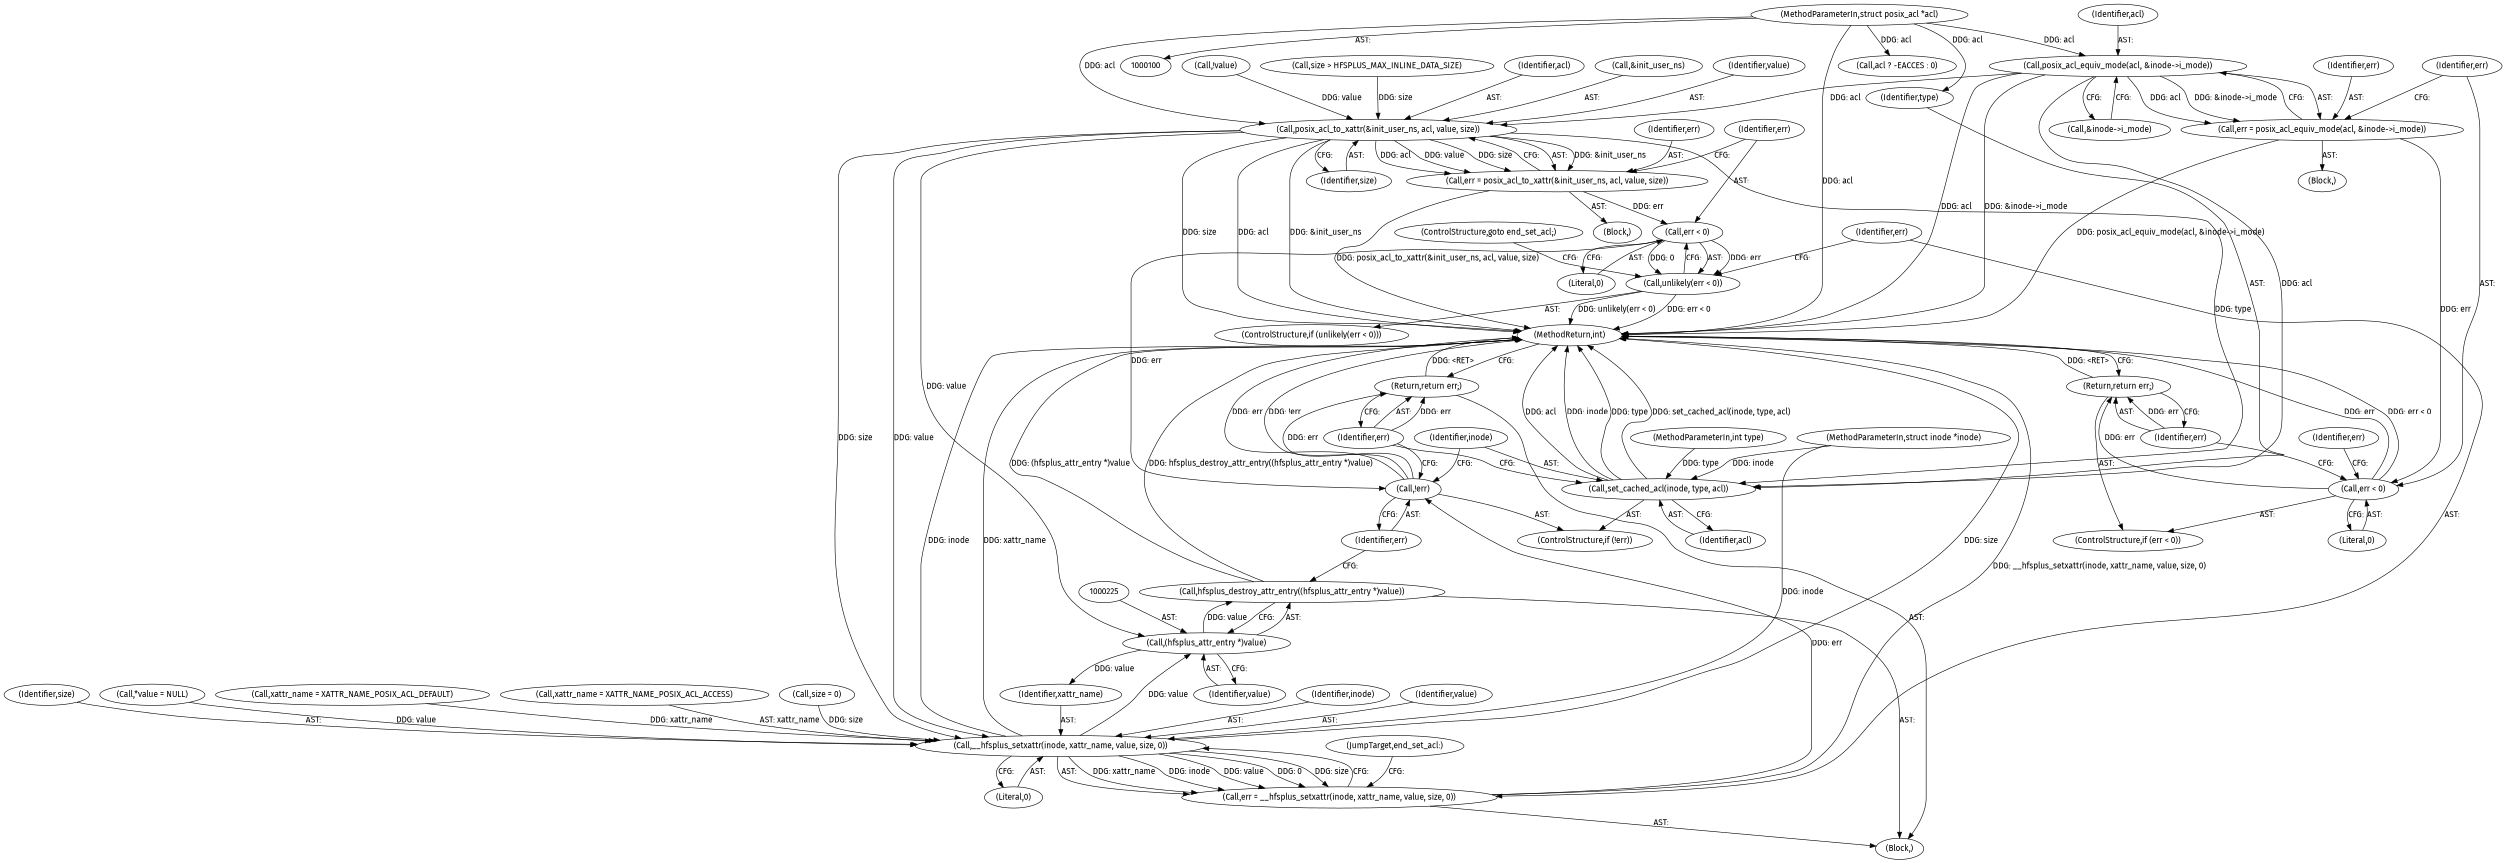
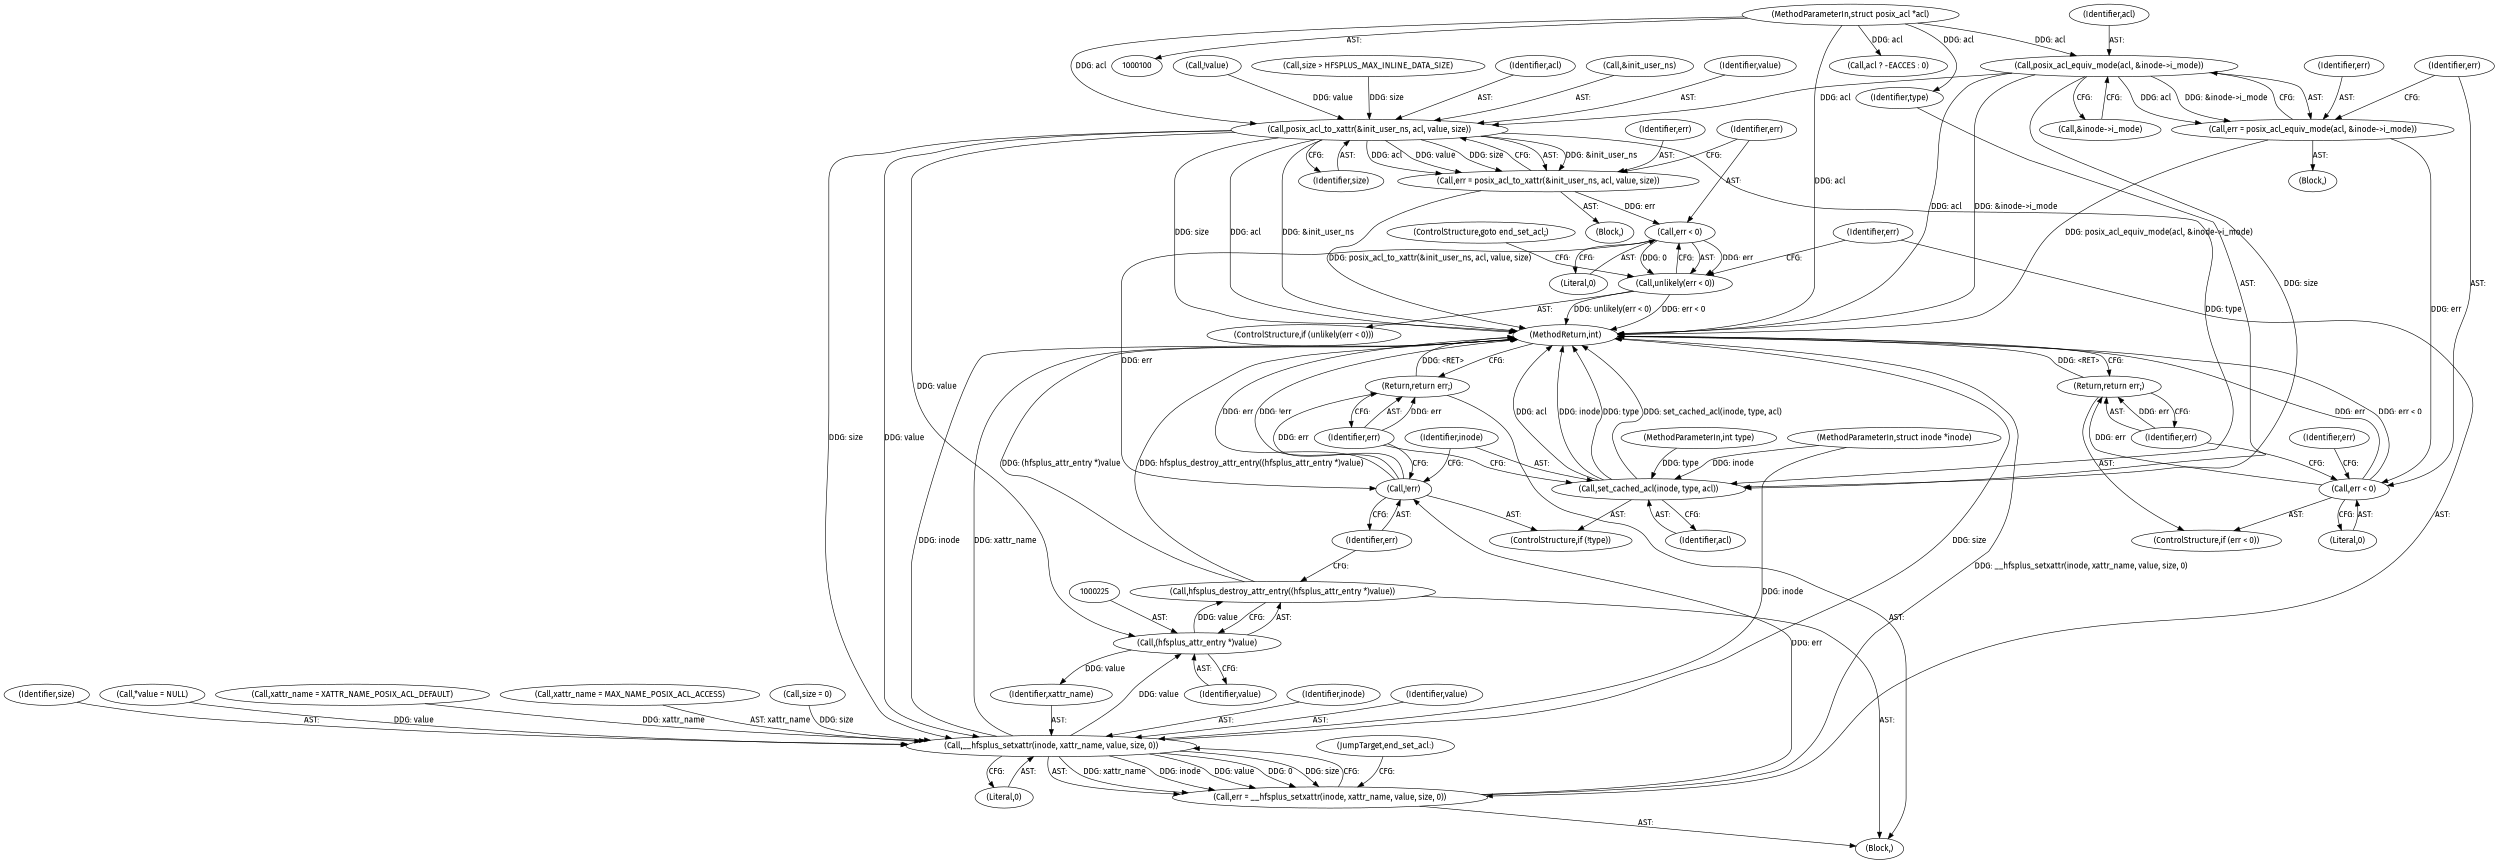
(2297, 284) -> (2301, 284)
(1585, 541) -> (1561, 541)
(635, 695) -> (630, 695)
